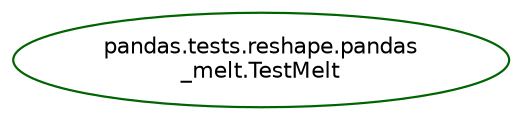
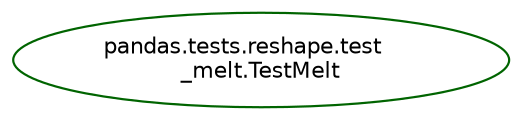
(261, 60) -> (261, 60)
